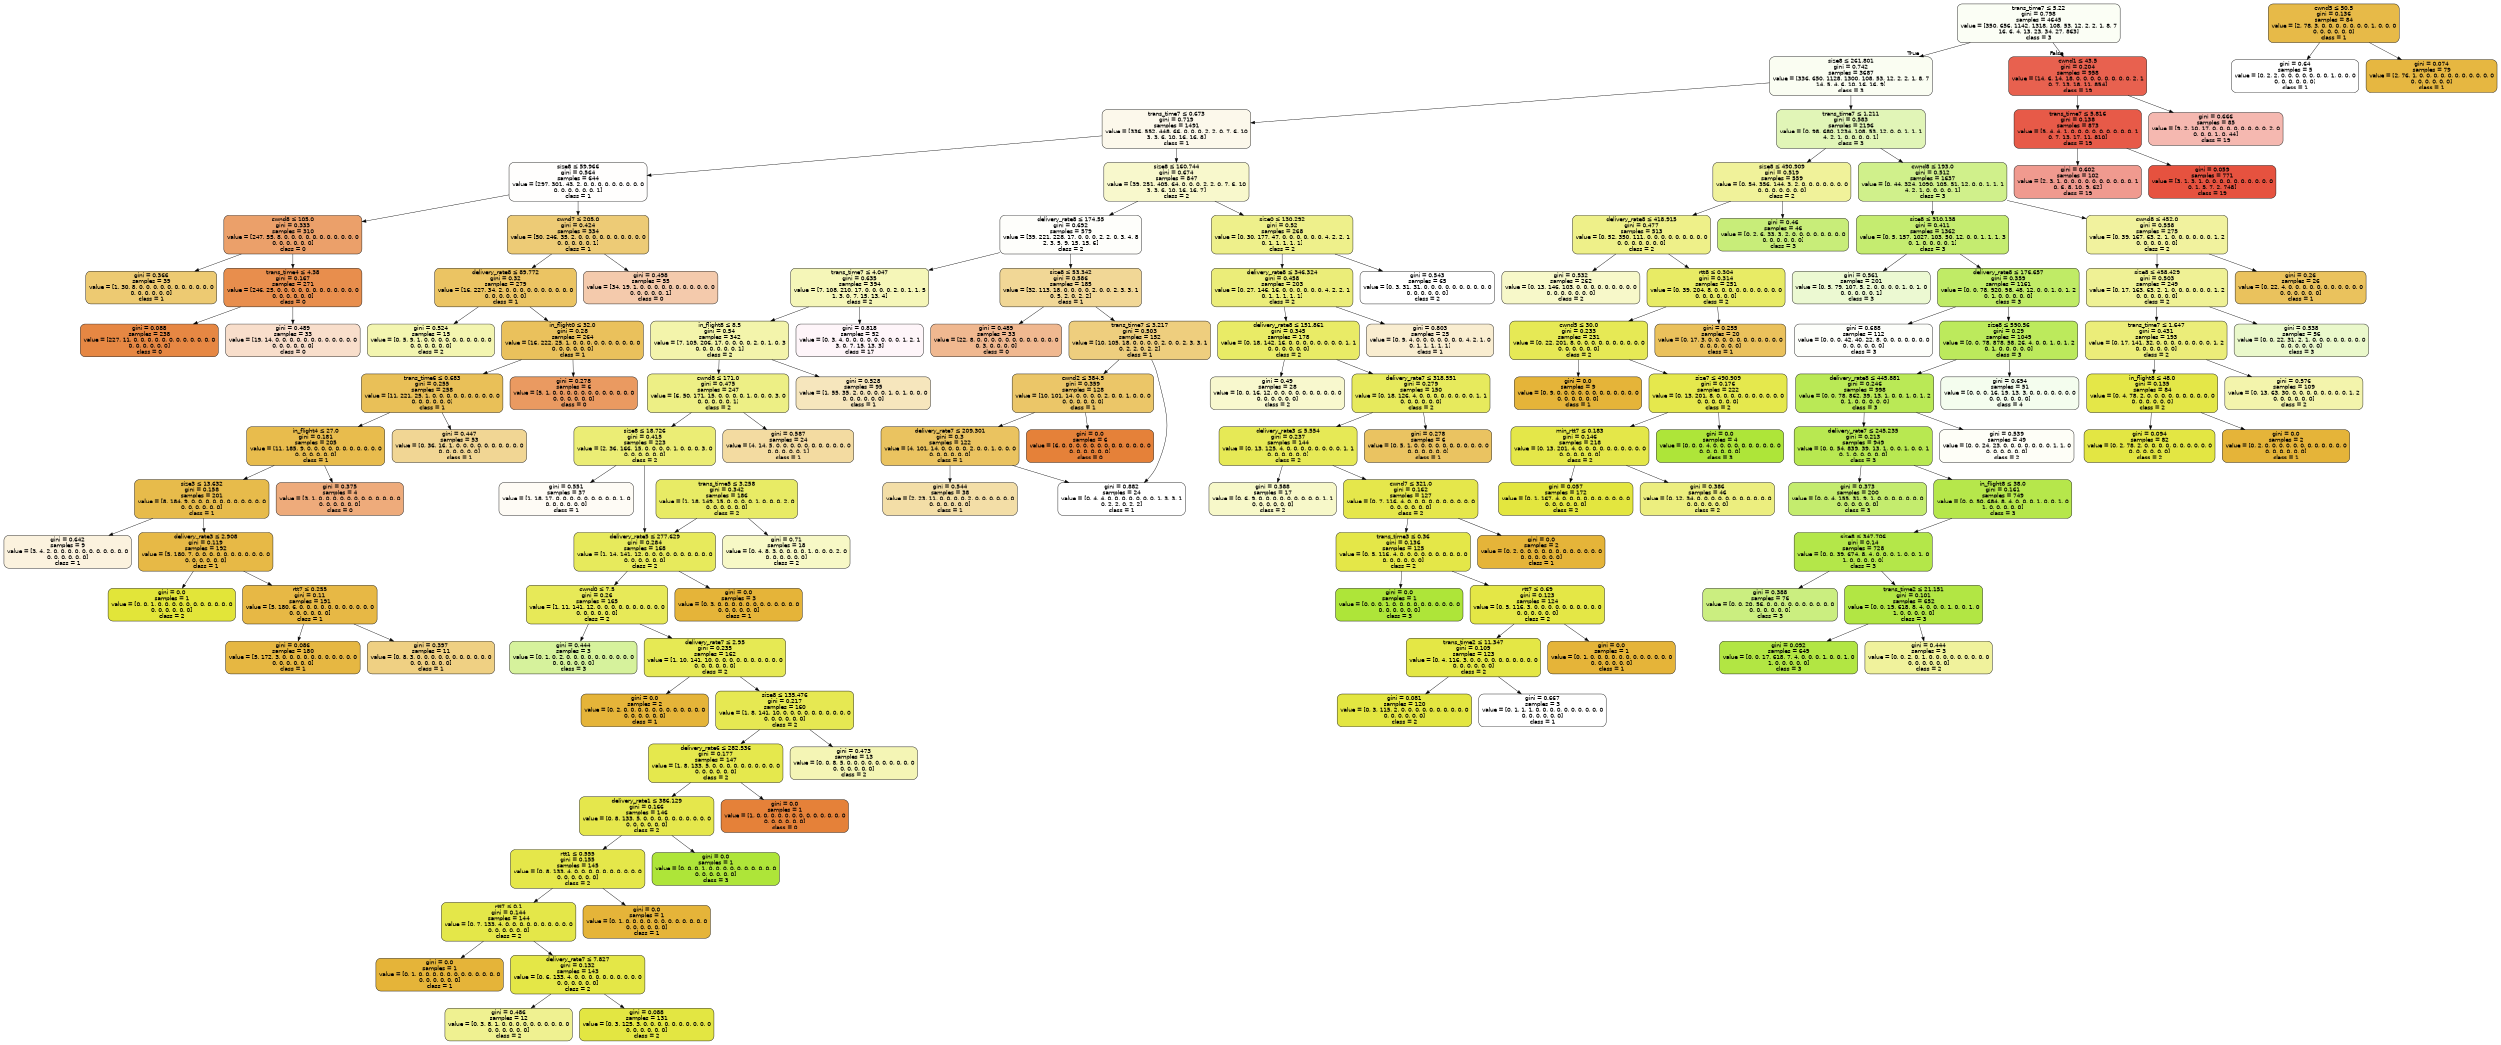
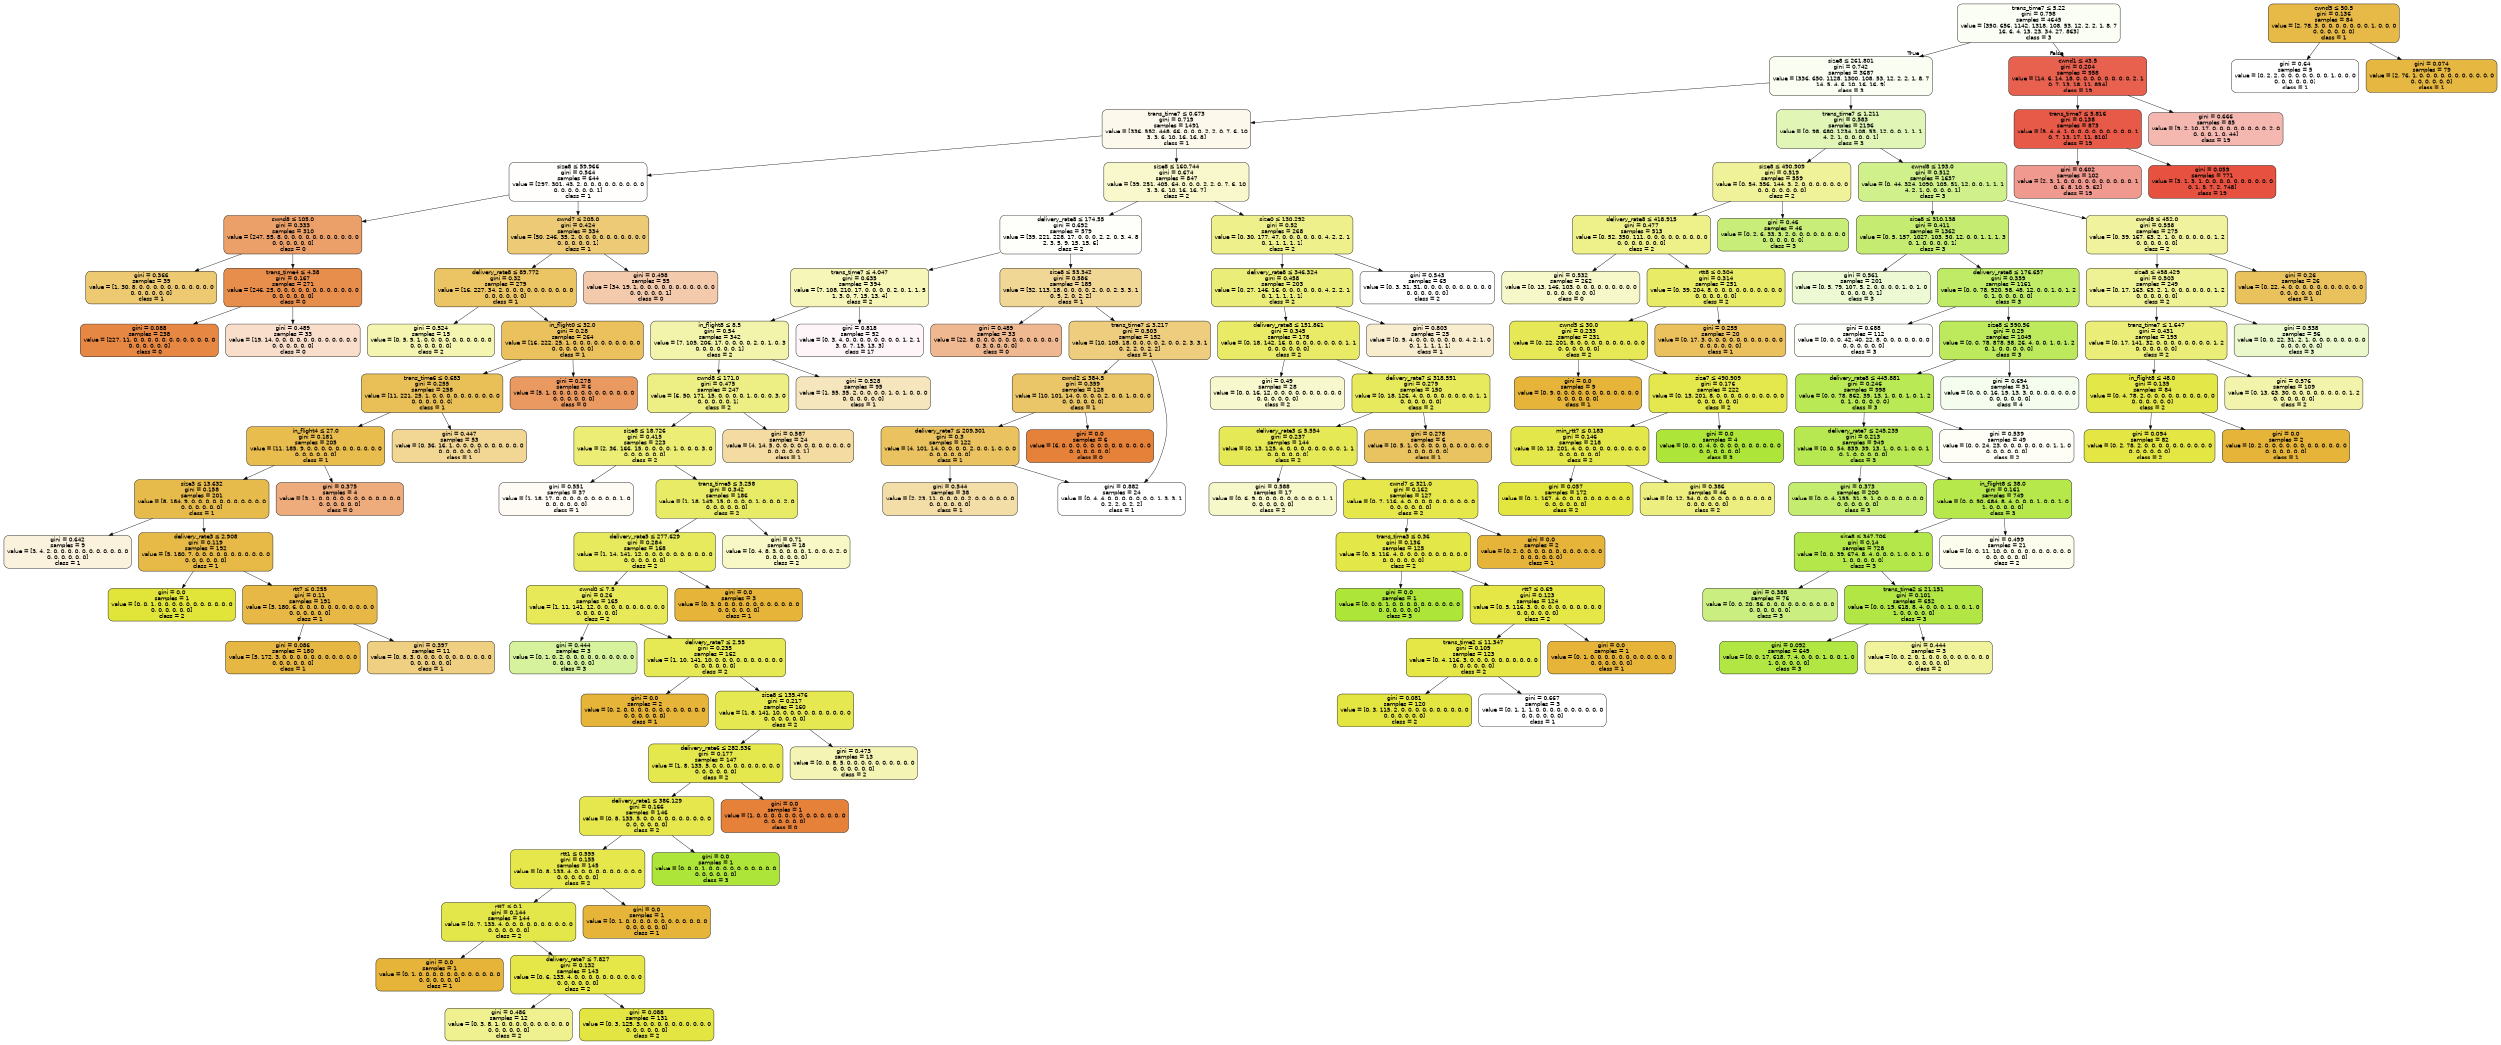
(1571, 299) -> (1571, 299)
(645, 497) -> (684, 471)
none -> (2007, 552)
